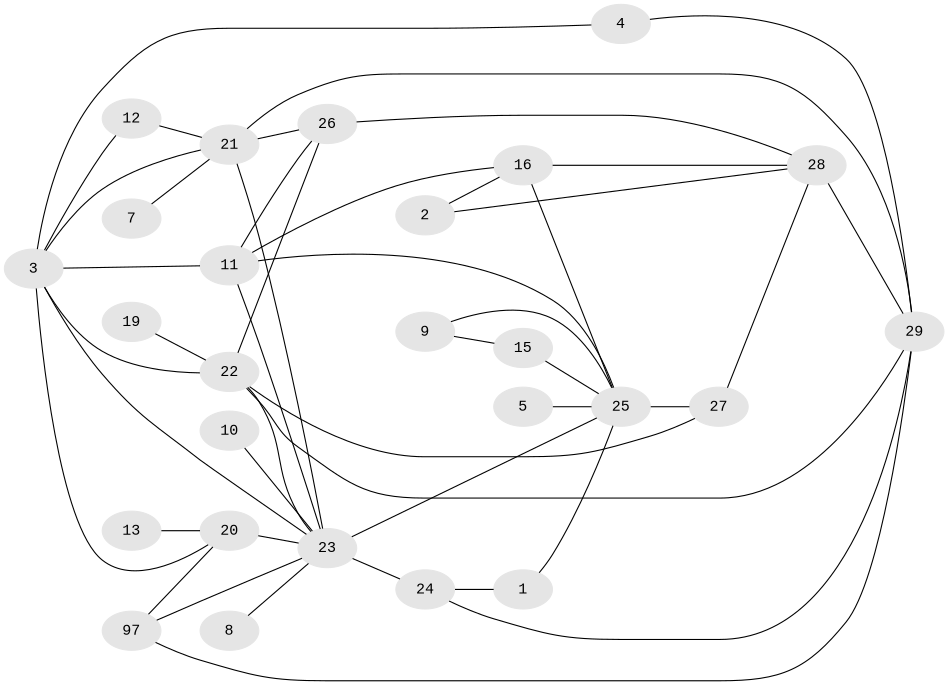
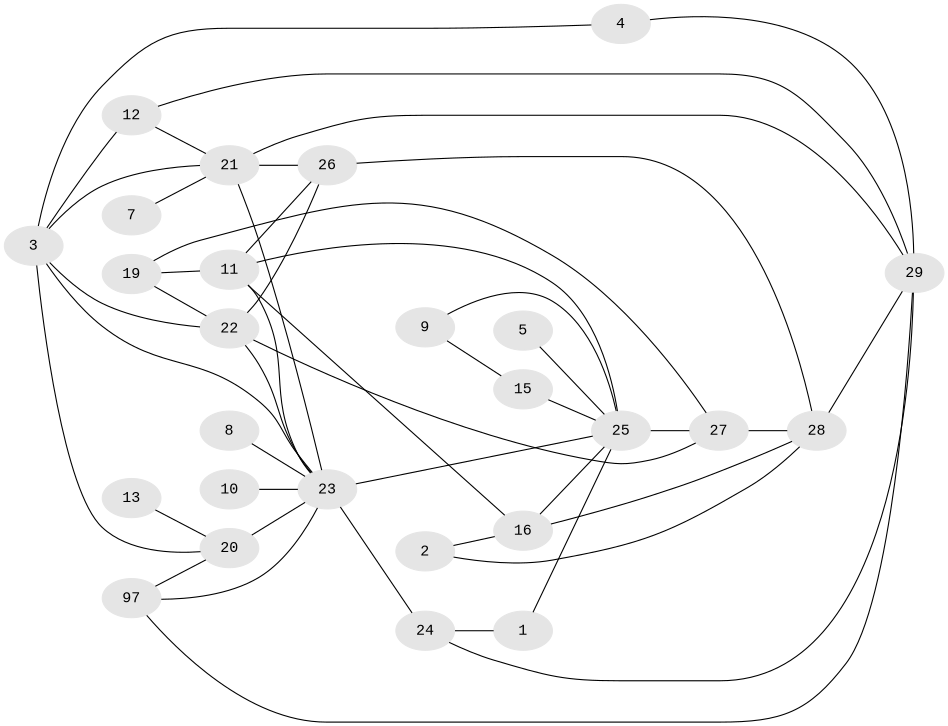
none -> (464, 215)
(132, 267) -> (181, 272)
(567, 498) -> (576, 74)
